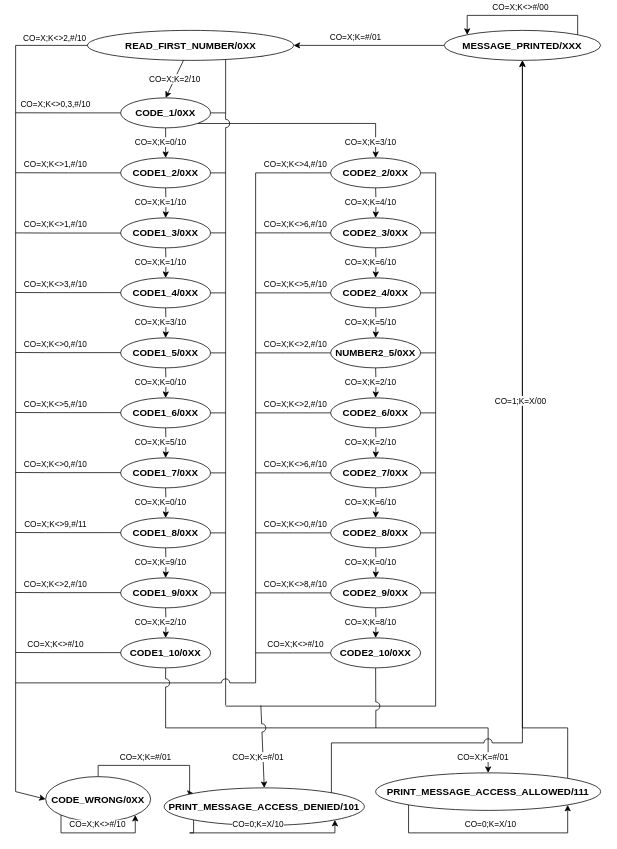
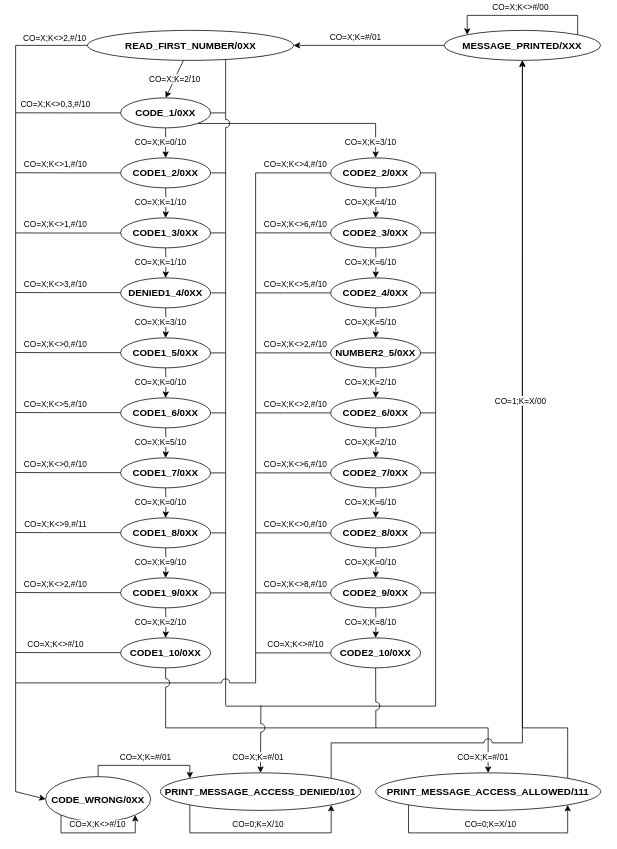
(165, 293) -> (165, 293)
(264, 807) -> (260, 792)
